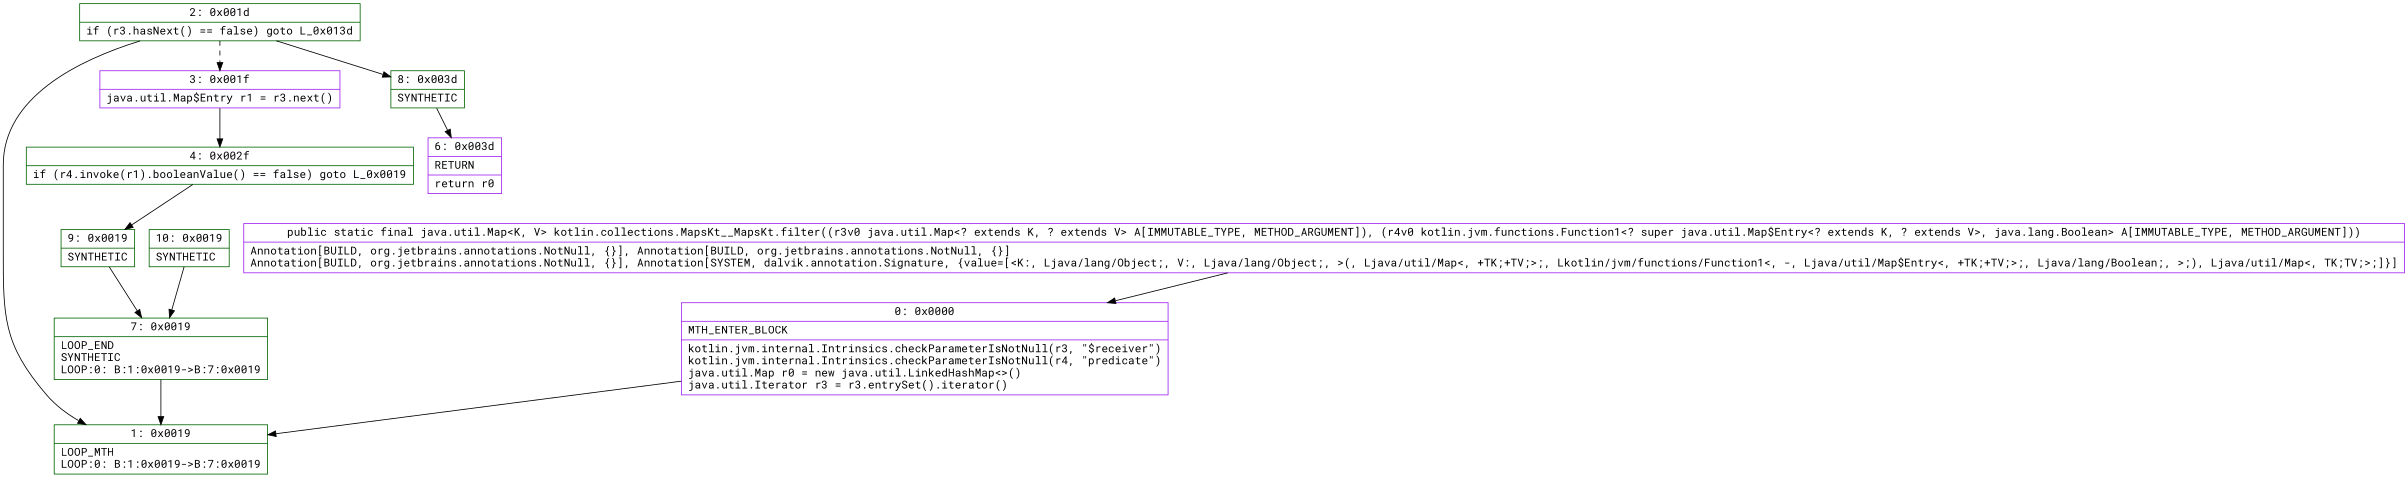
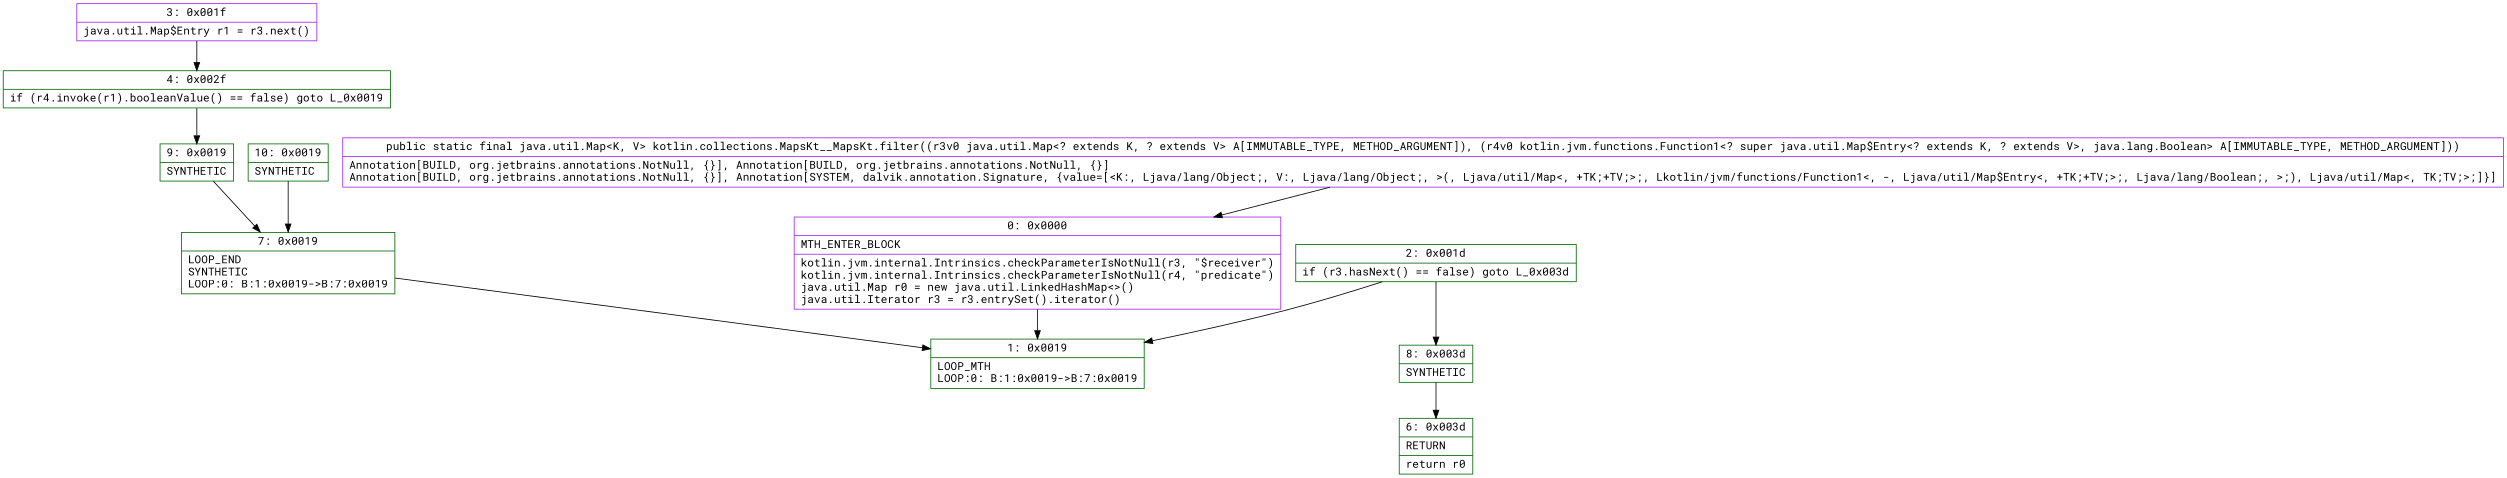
(220, 31) -> (1436, 272)
(220, 52) -> none
(465, 166) -> (1436, 446)
